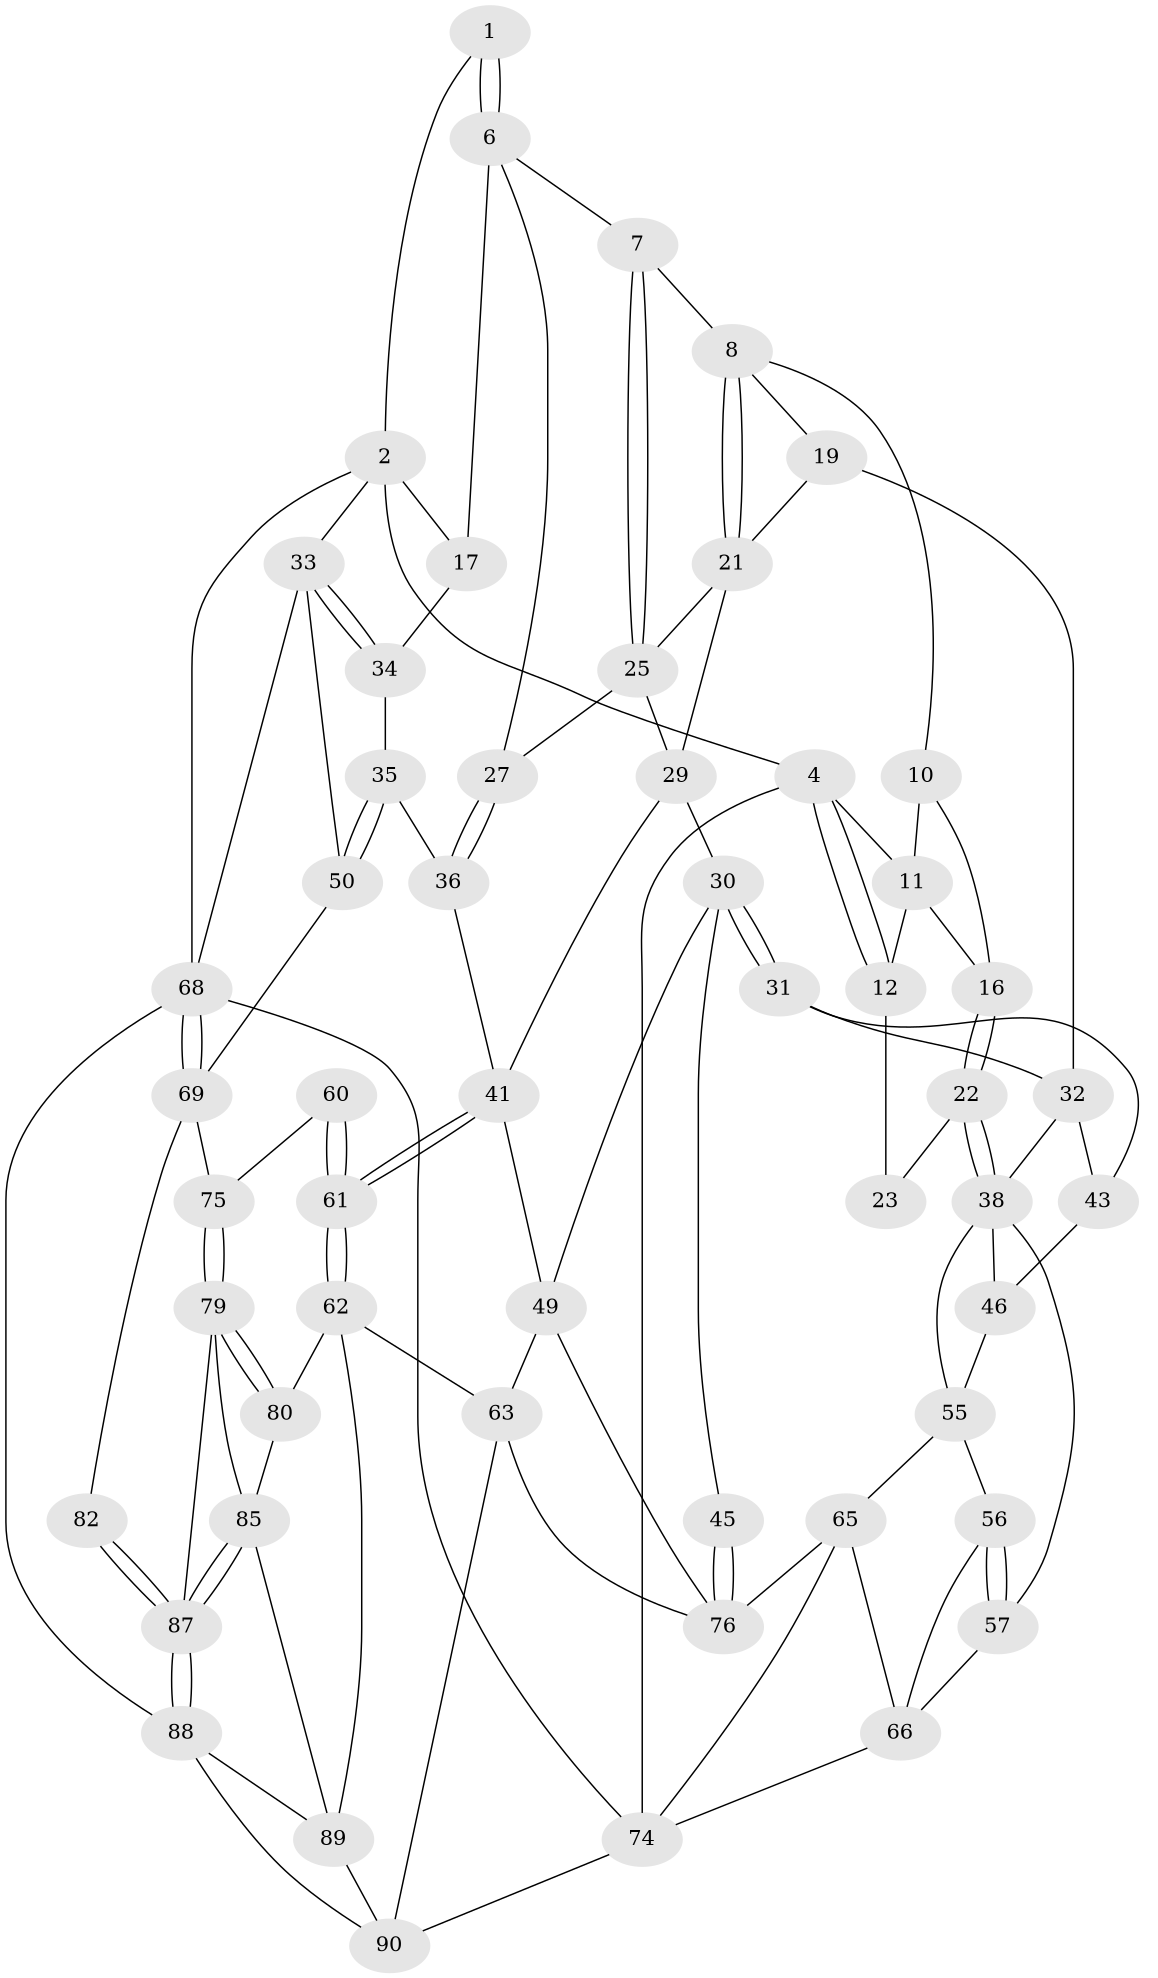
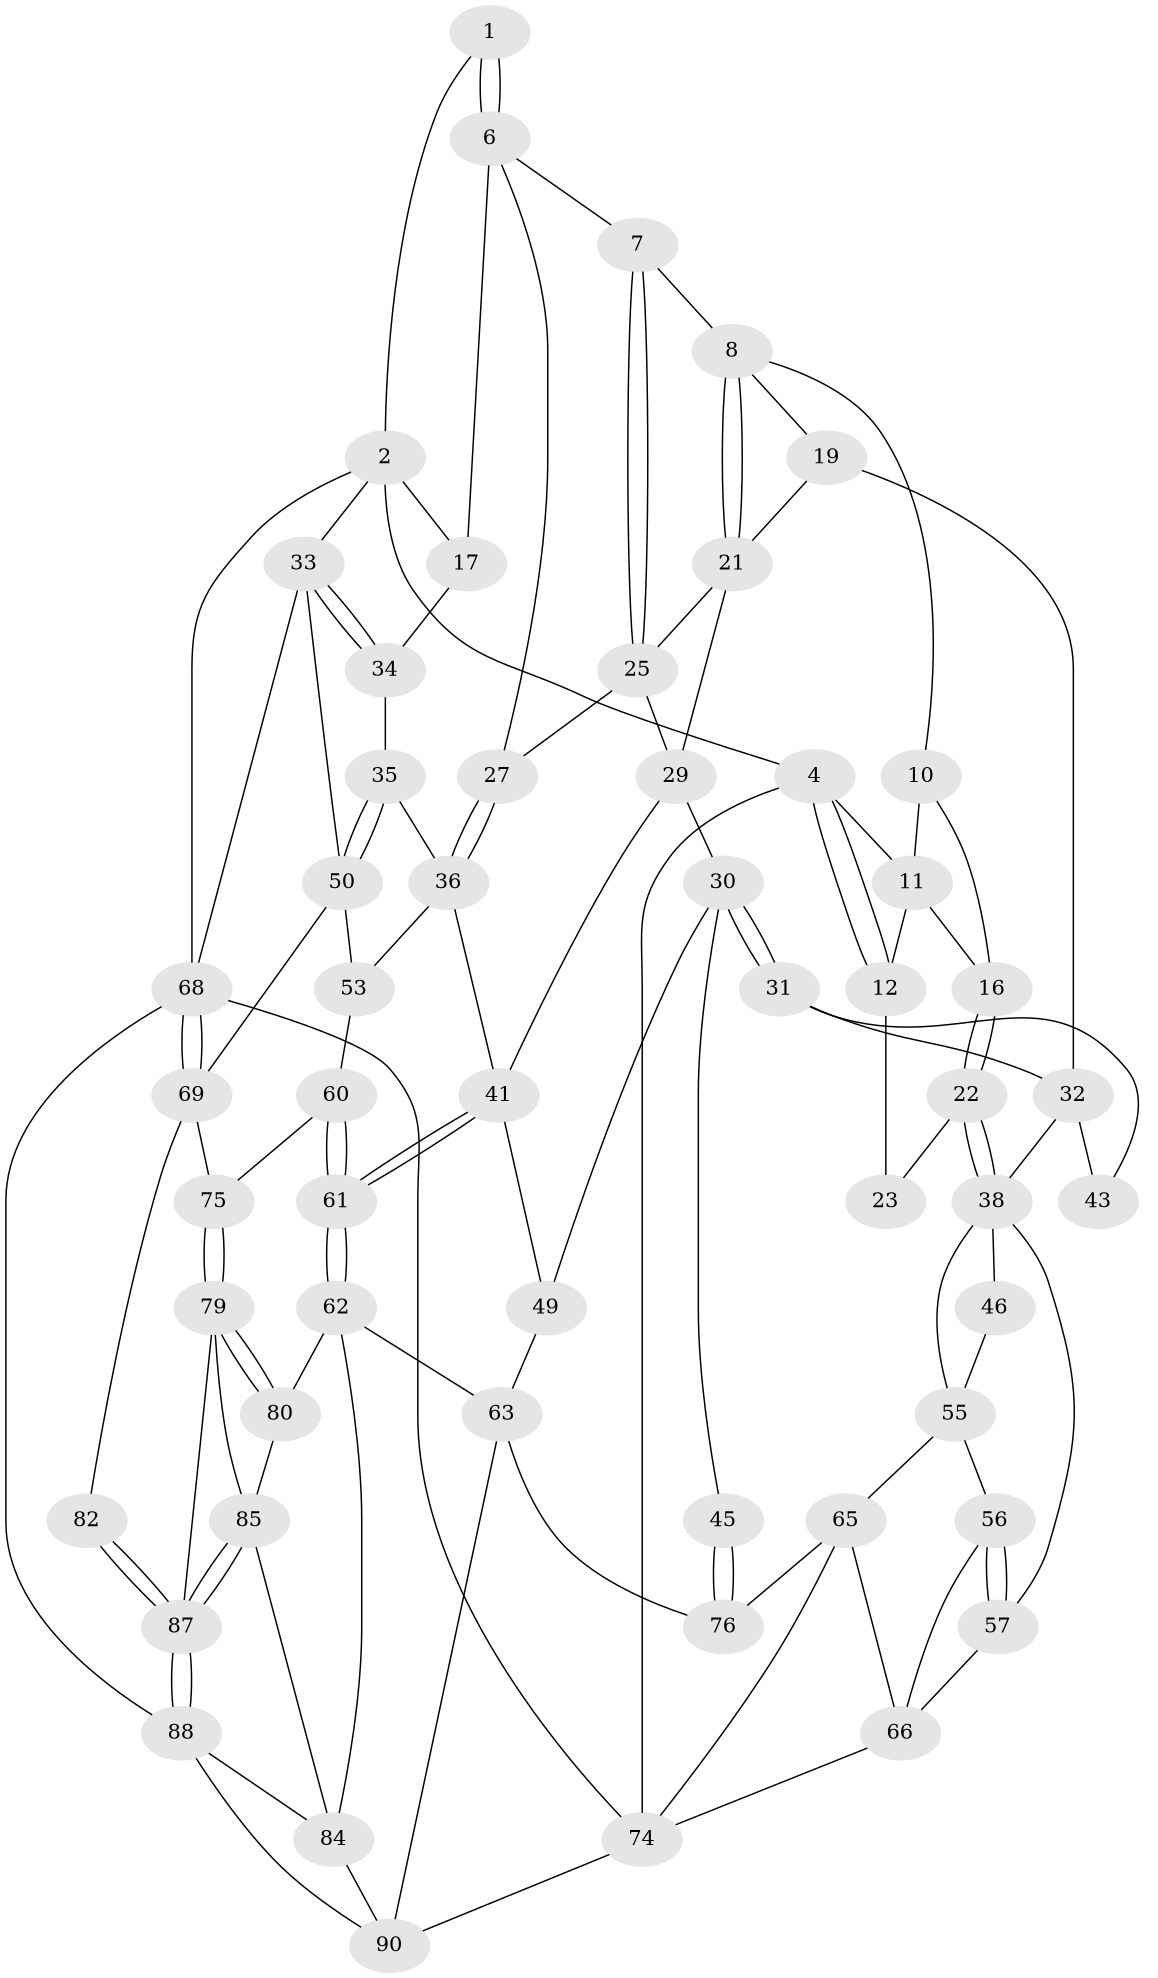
none -> (354, 989)
(1047, 1255) -> none
(627, 1471) -> none
(334, 1840) -> (334, 1840)
